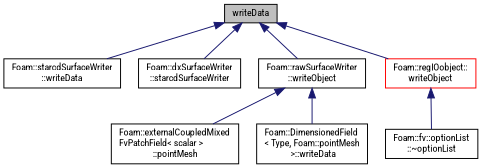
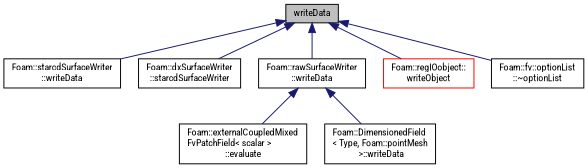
(312, 73) -> (312, 73)
(431, 114) -> (420, 42)
(175, 144) -> (243, 144)
